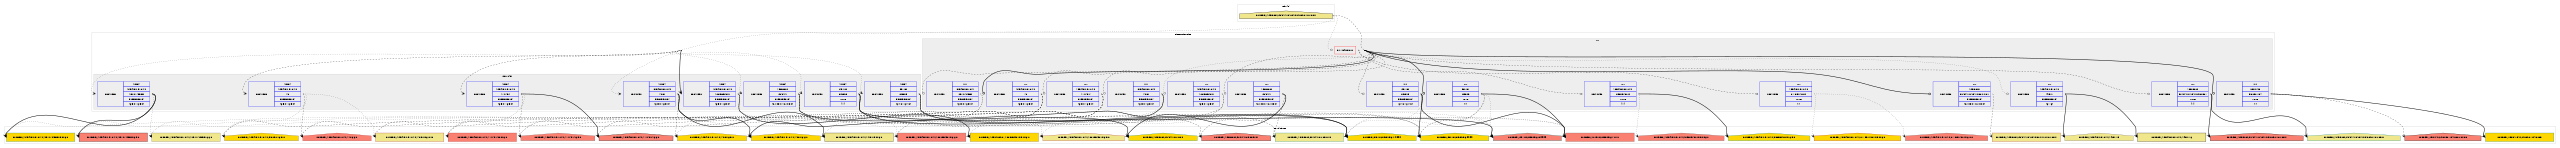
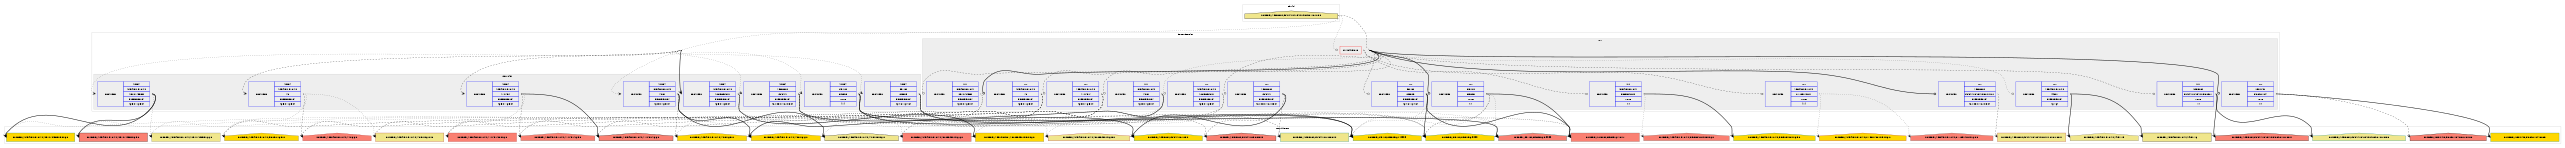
(859, 137) -> (862, 137)
(2520, 137) -> (2525, 137)
